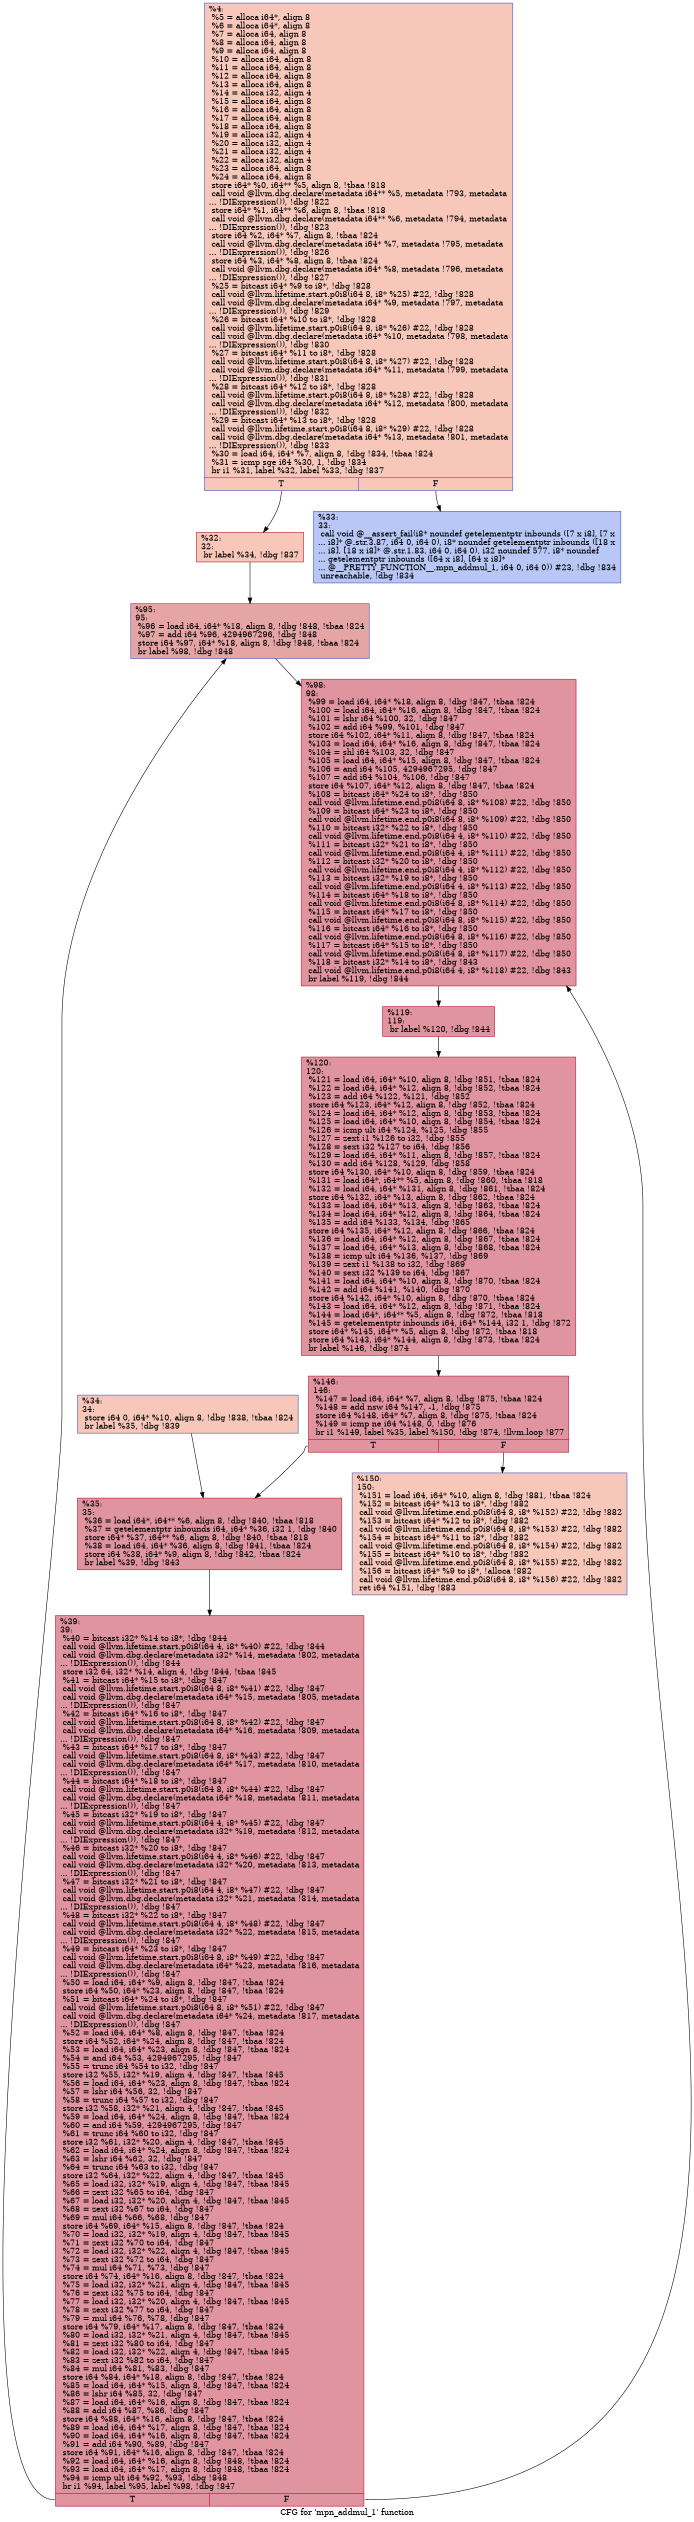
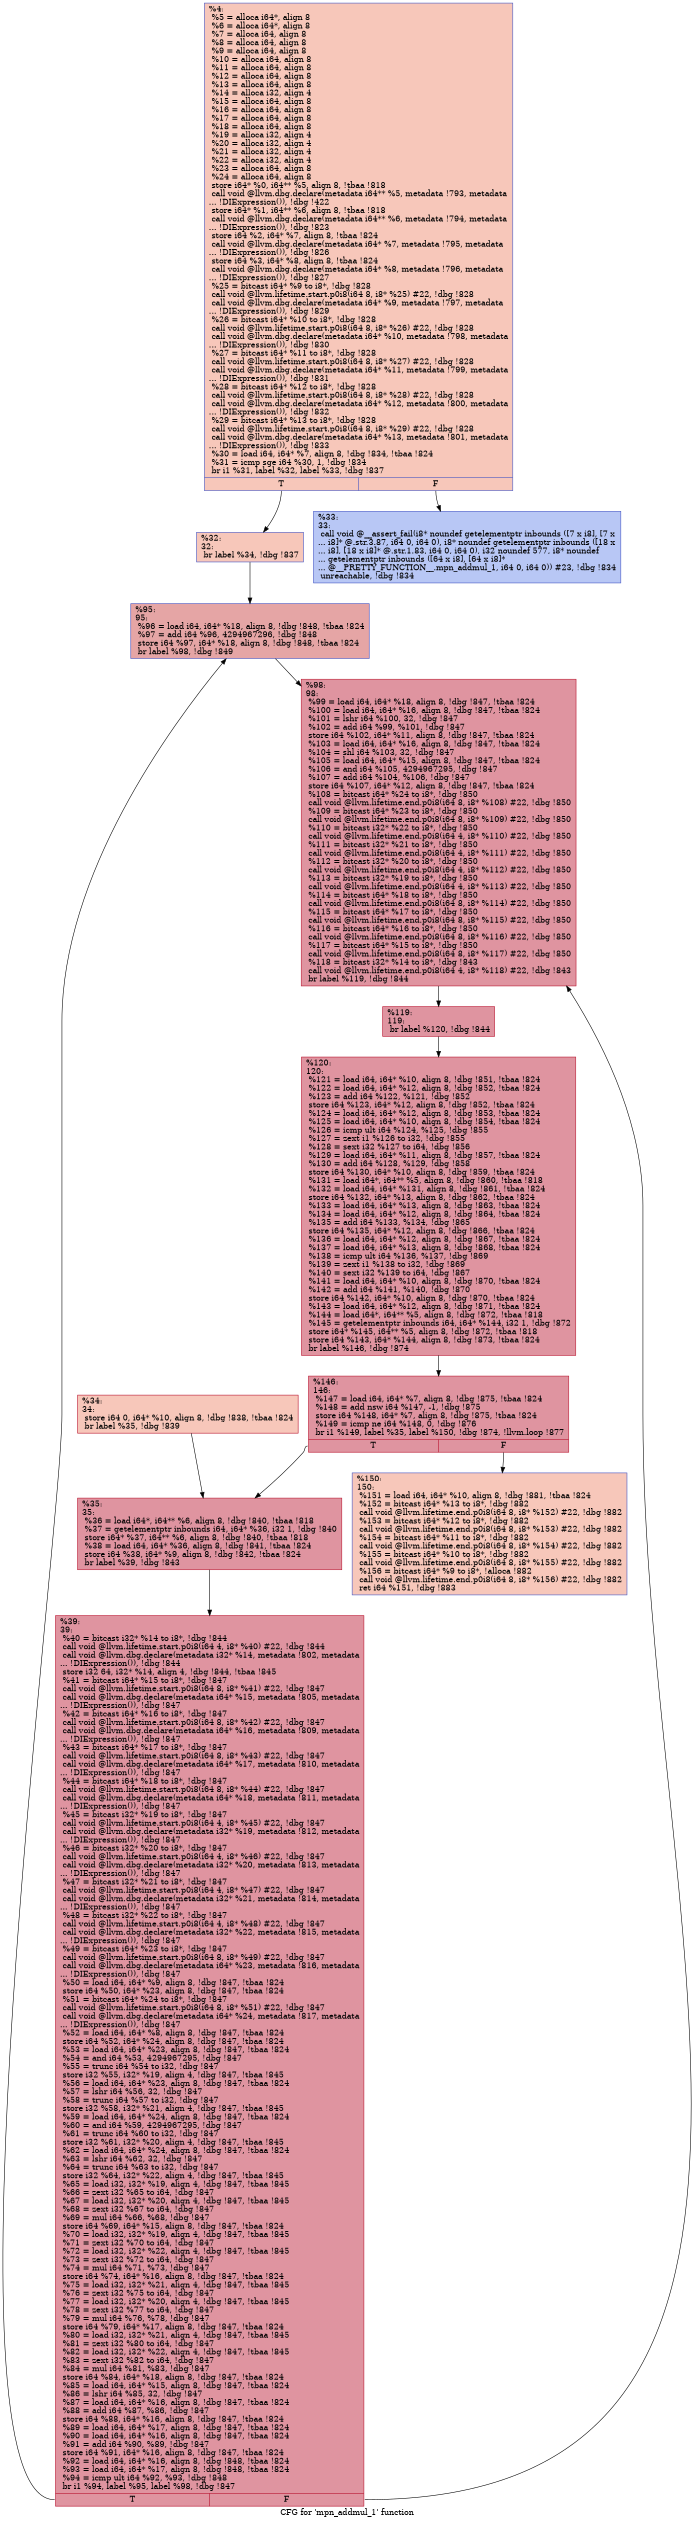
(269, 202) -> (269, 202)
(250, 547) -> (250, 547)
(184, 652) -> (184, 652)
(188, 1414) -> (188, 1414)
